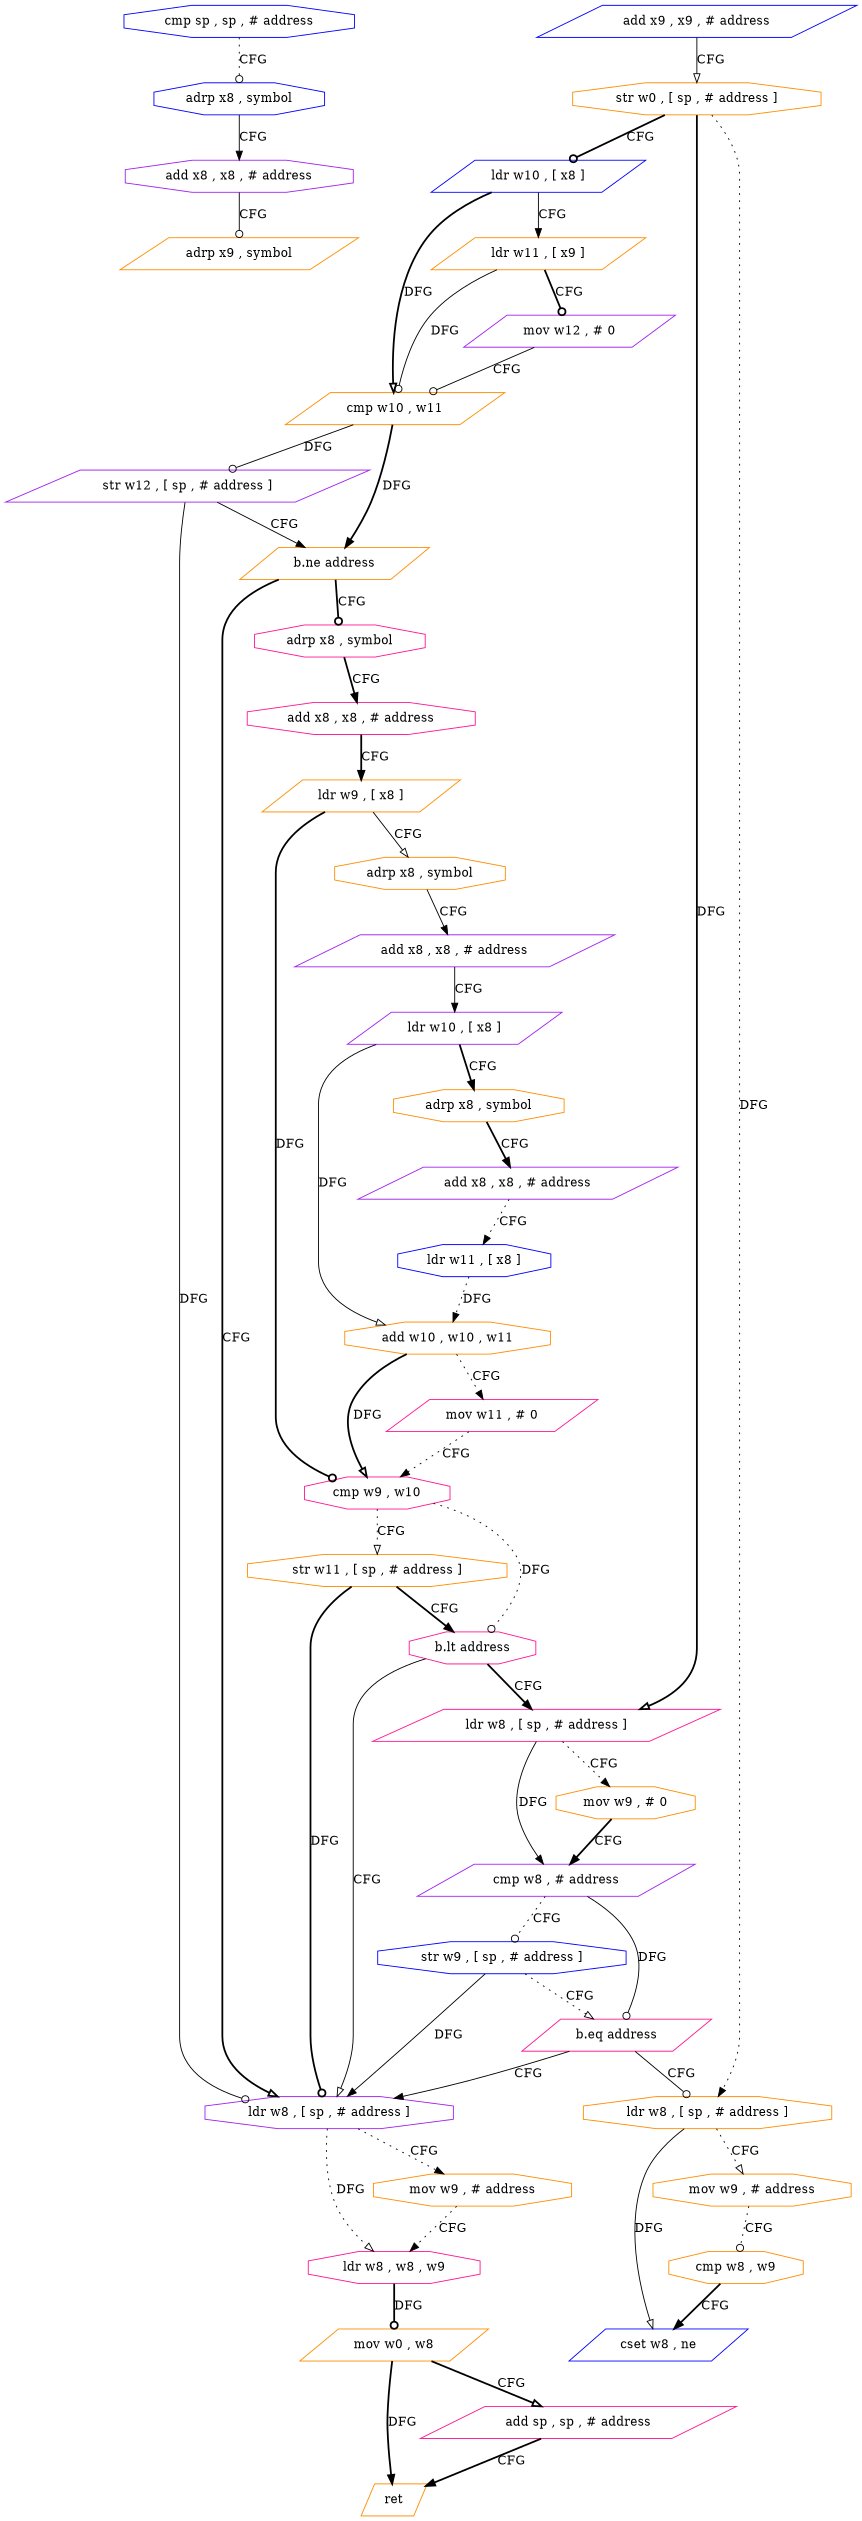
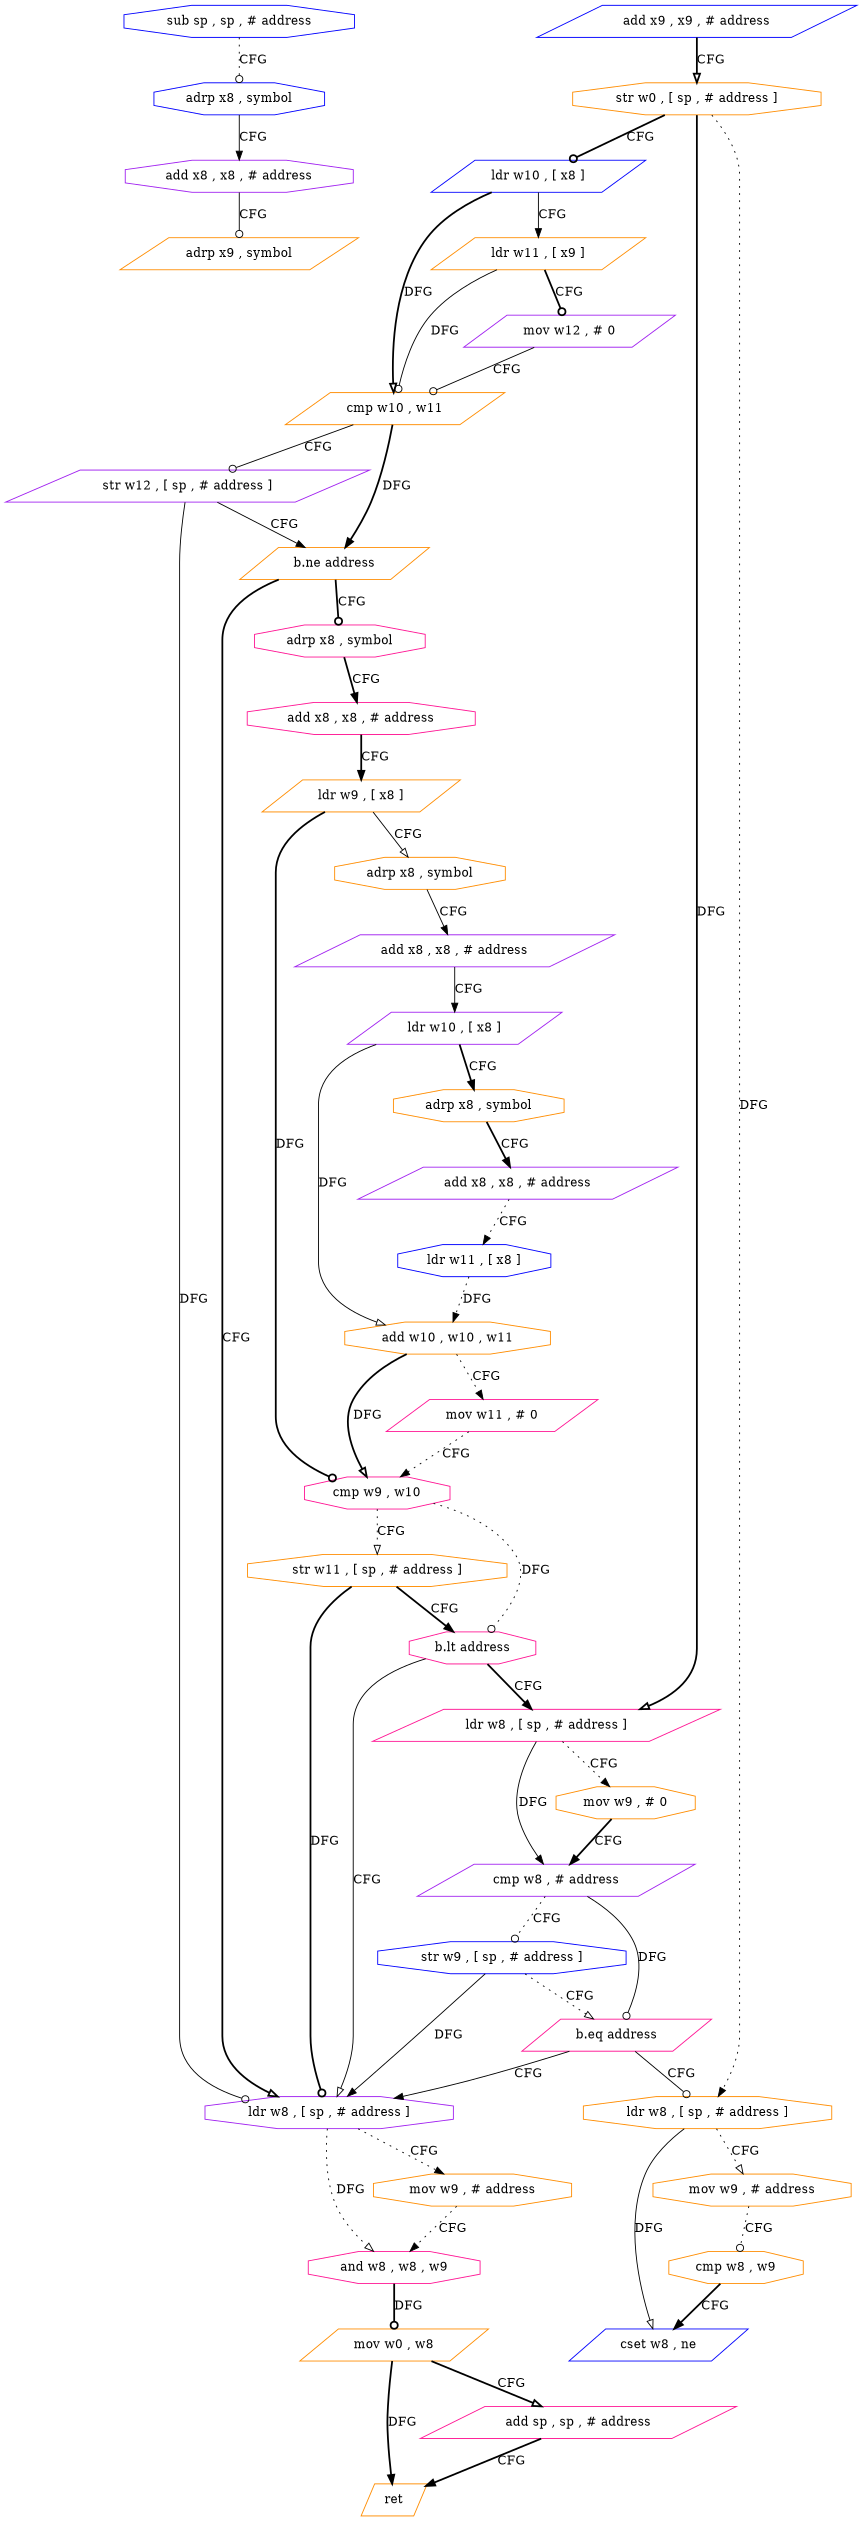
(239, 21) -> (239, 21)
(697, 56) -> (697, 56)
(319, 447) -> (319, 447)
(394, 2268) -> (394, 2268)
